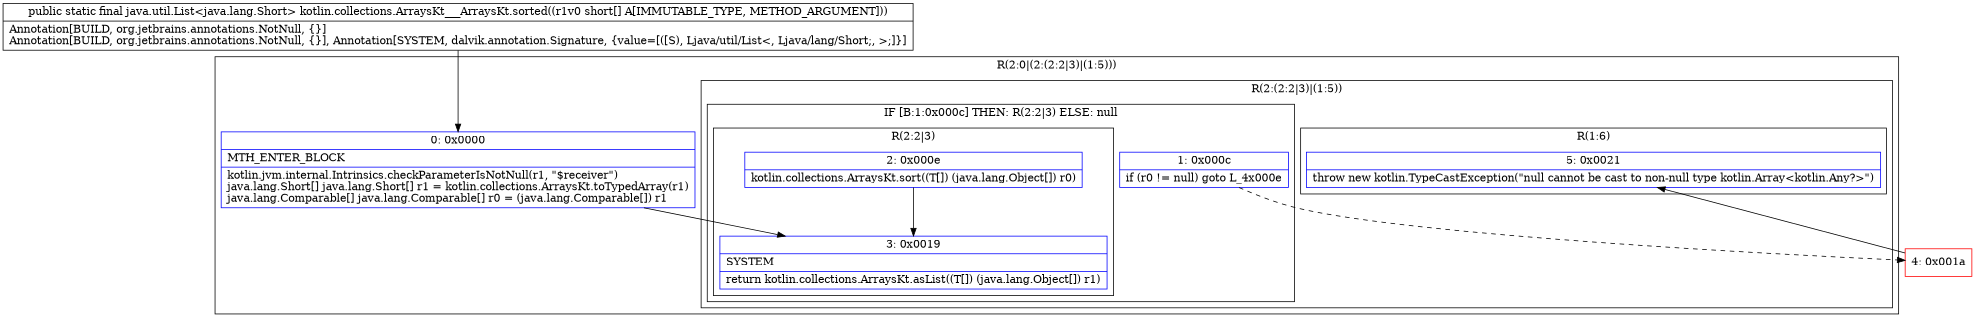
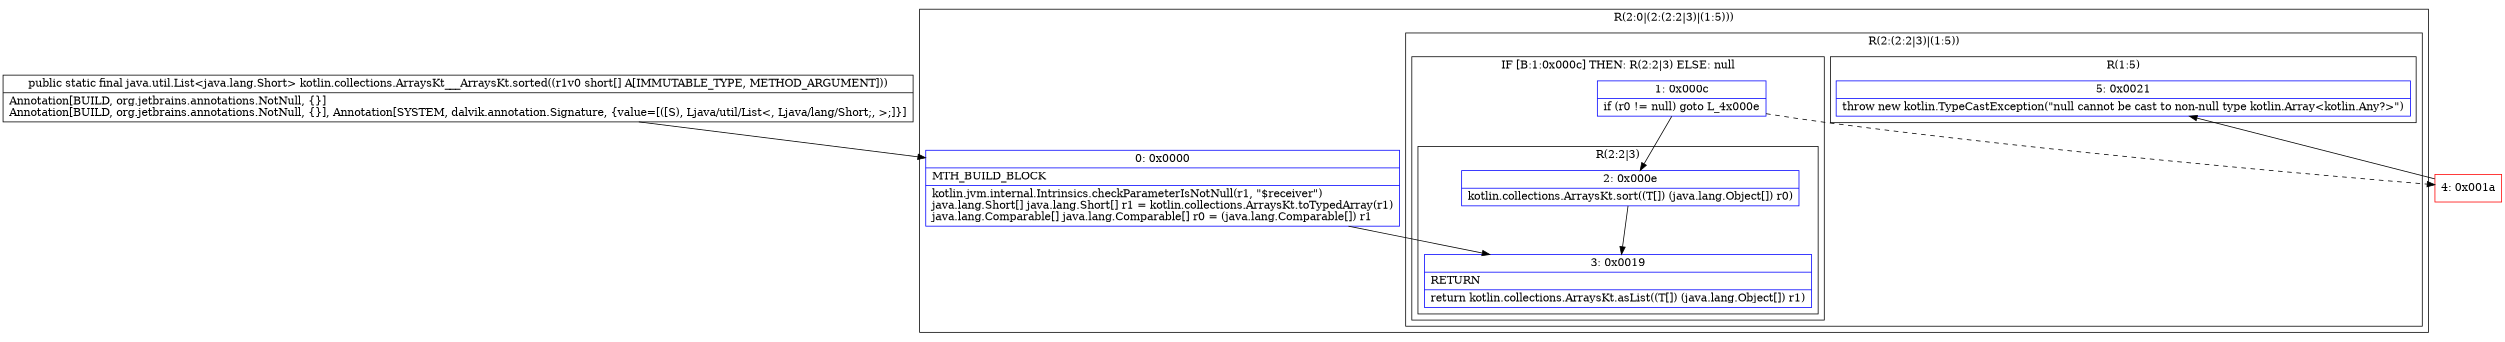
(1594, 137) -> (2123, 66)
none -> (1658, 140)
(286, 158) -> (989, 176)
(750, 262) -> (1456, 281)
